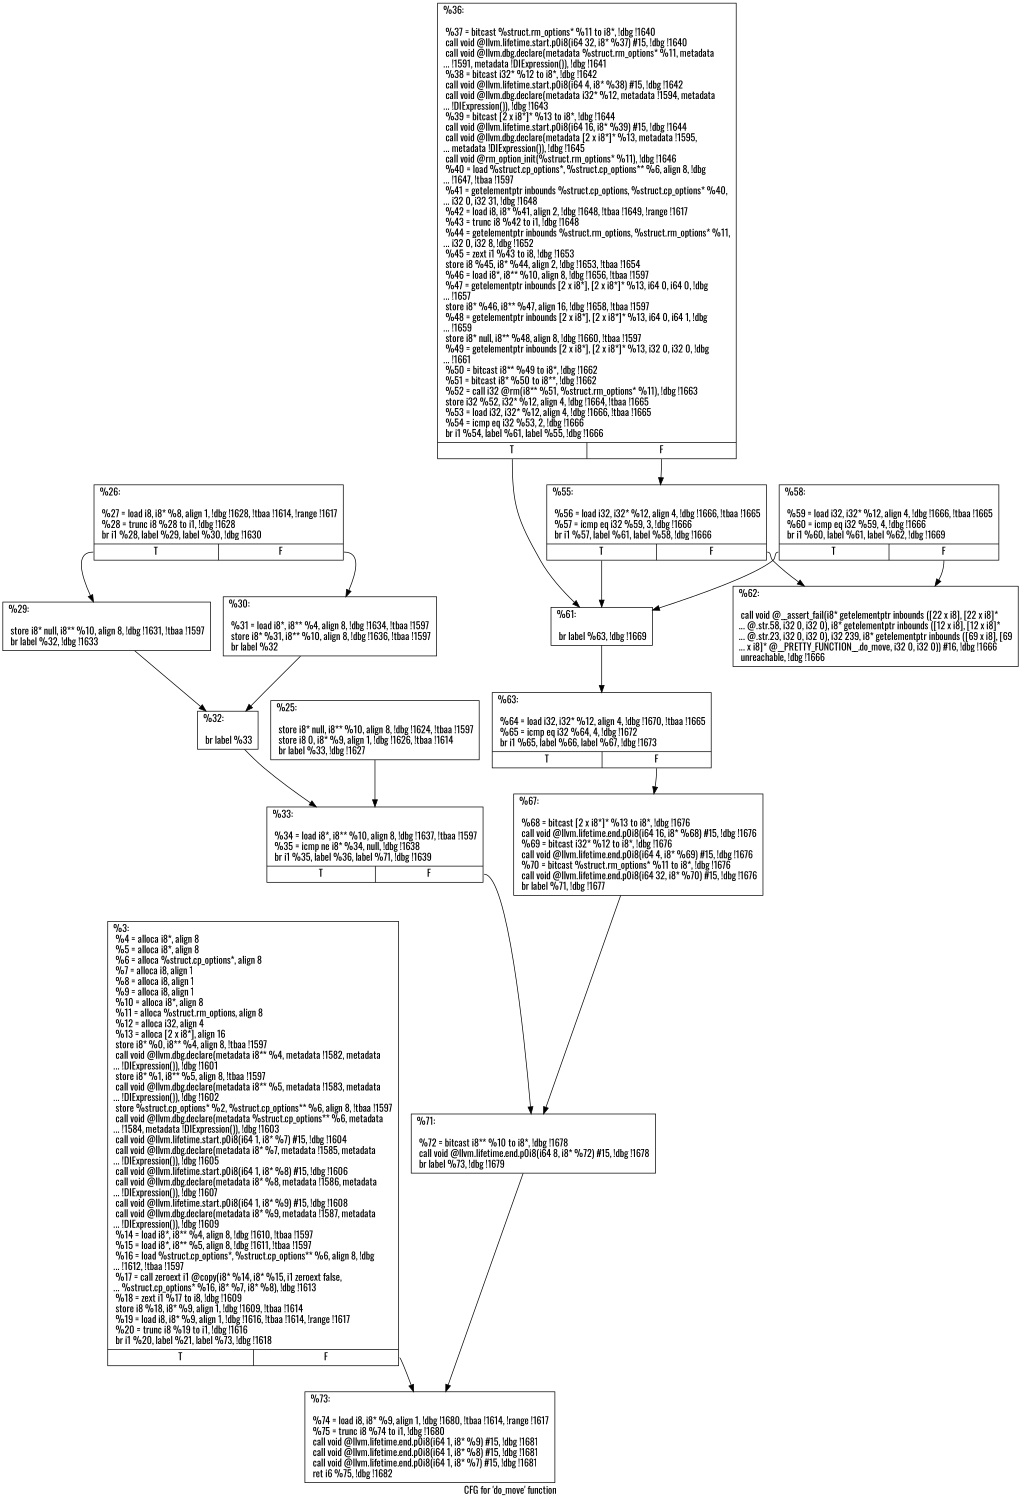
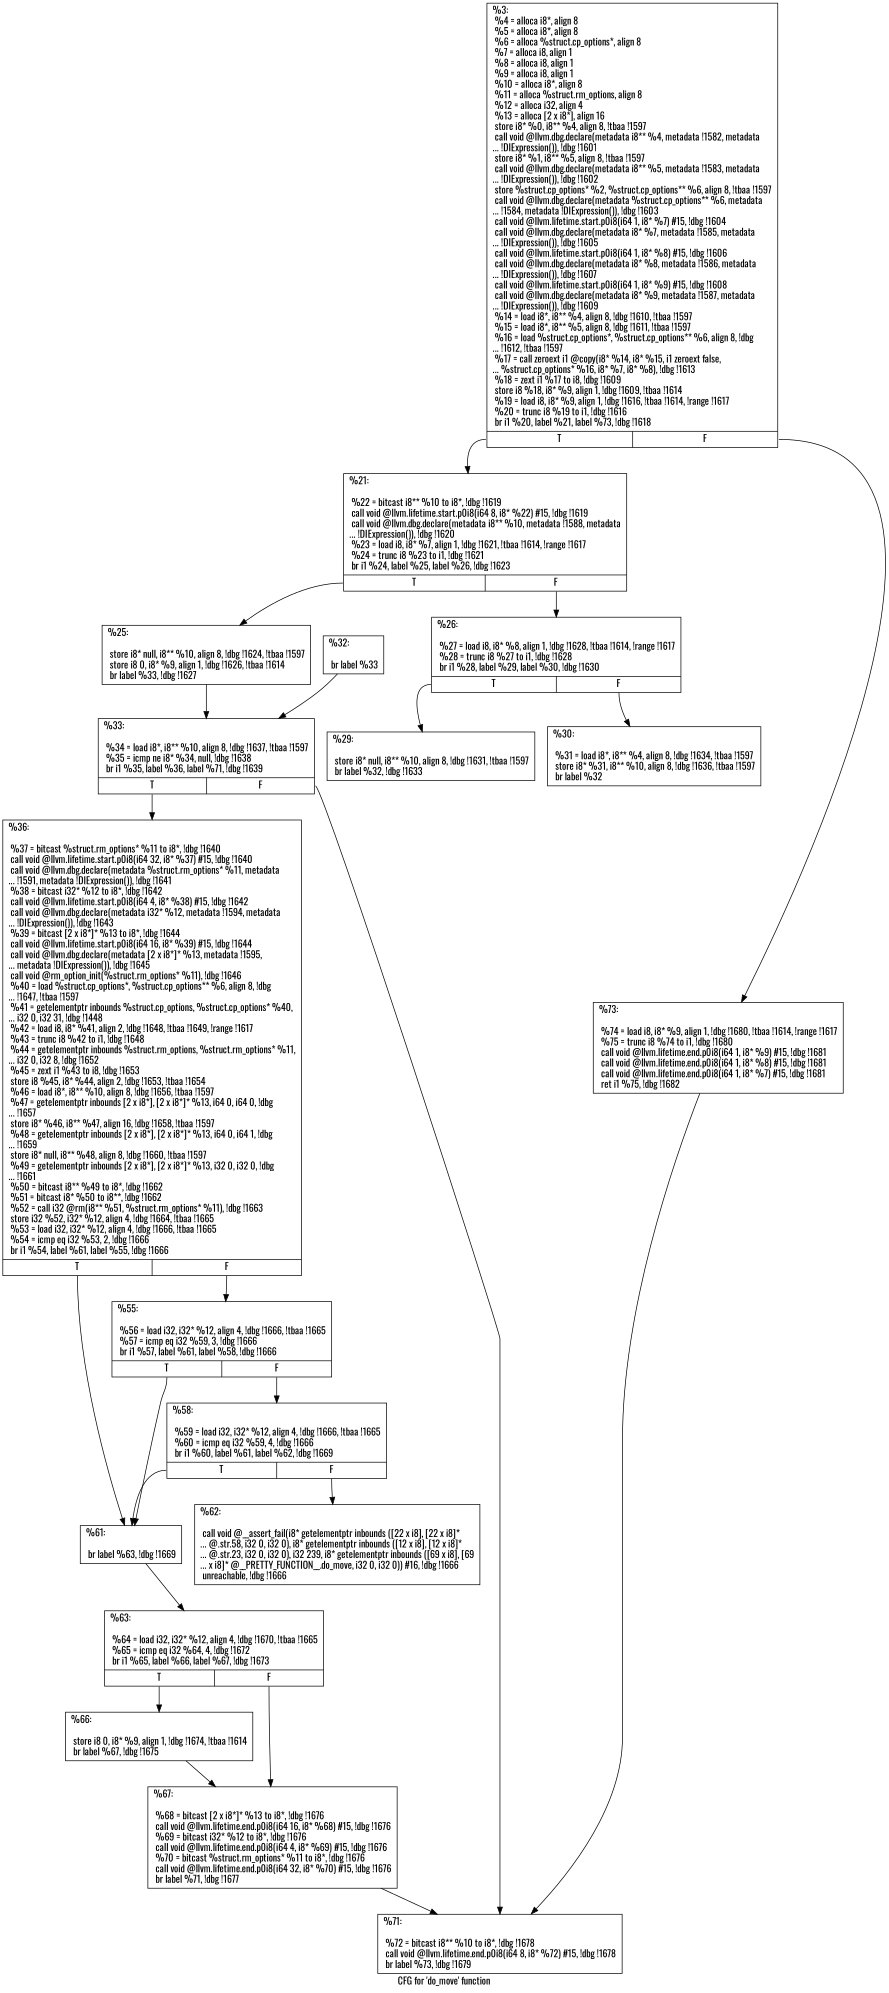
(490, 202) -> (56, 1019)
(168, 525) -> (505, 657)
none -> (485, 532)
(781, 568) -> (277, 1387)
(168, 679) -> none
(276, 681) -> none
none -> (152, 803)
(486, 1279) -> (622, 1508)
(352, 1474) -> (639, 1085)
none -> (159, 1736)
